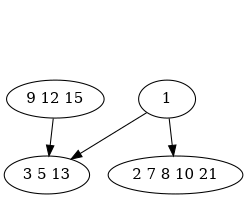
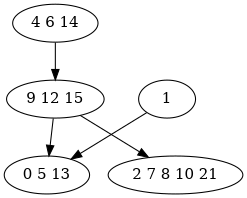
none -> (55, 23)
(171, 132) -> (104, 130)
(47, 175) -> (47, 175)
